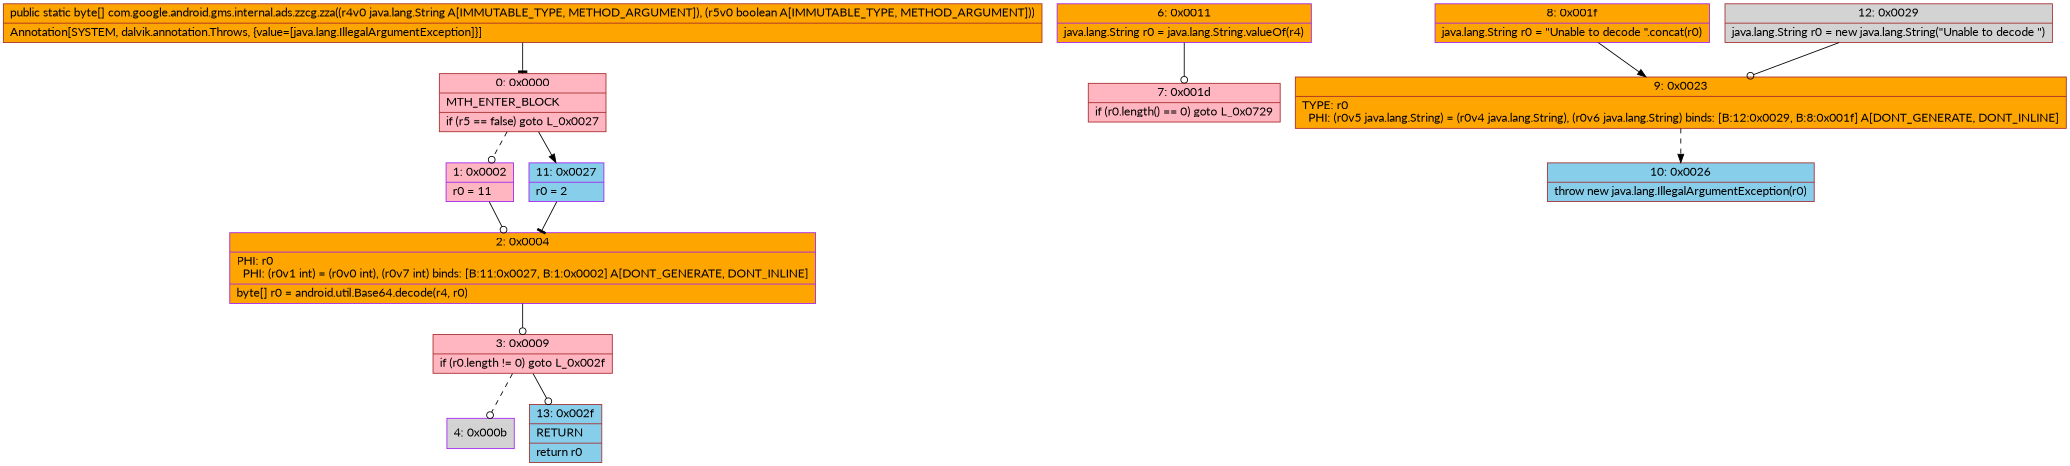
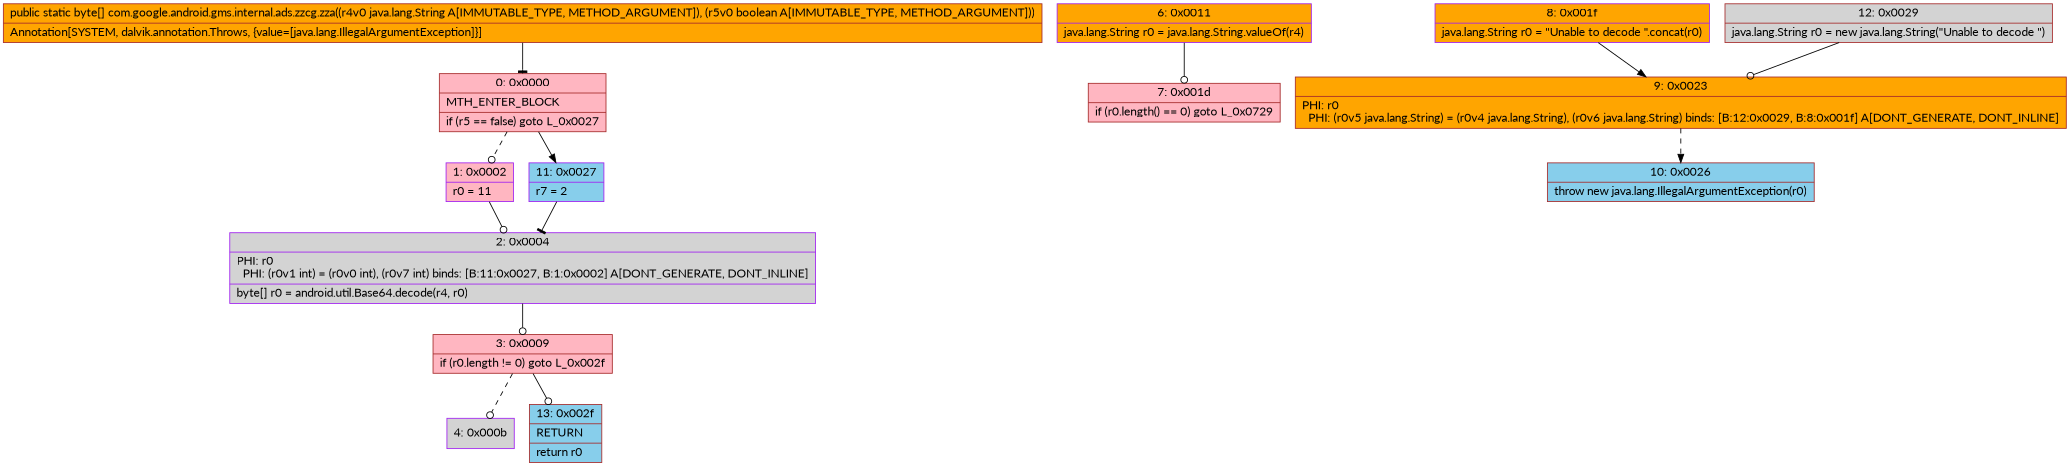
(1327, 106) -> (1322, 106)
(552, 191) -> (552, 191)
(523, 268) -> (523, 268)
